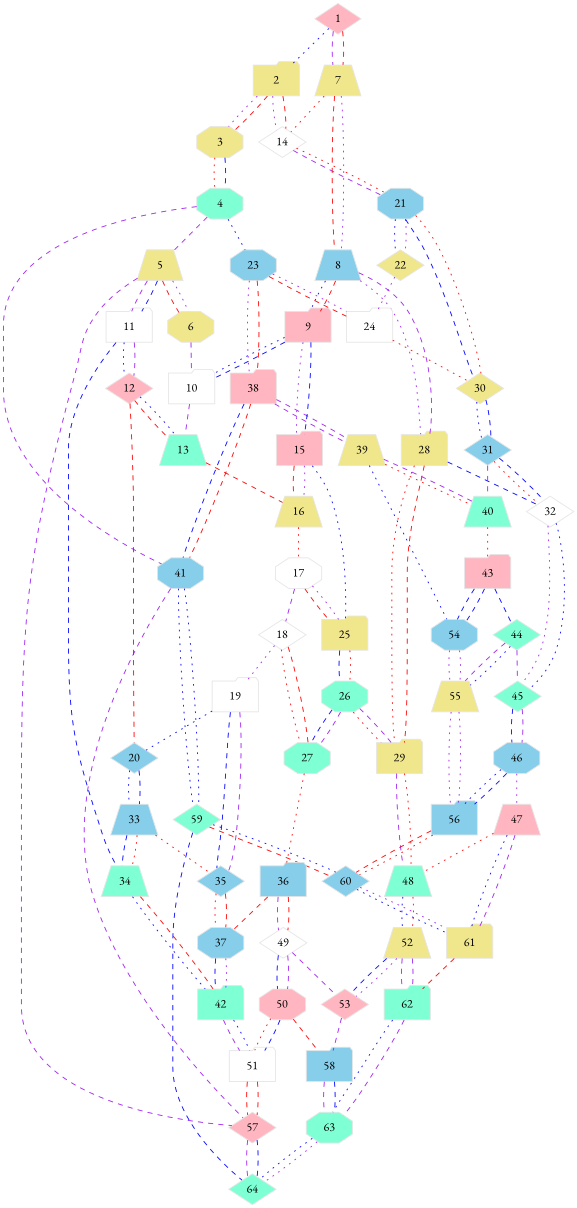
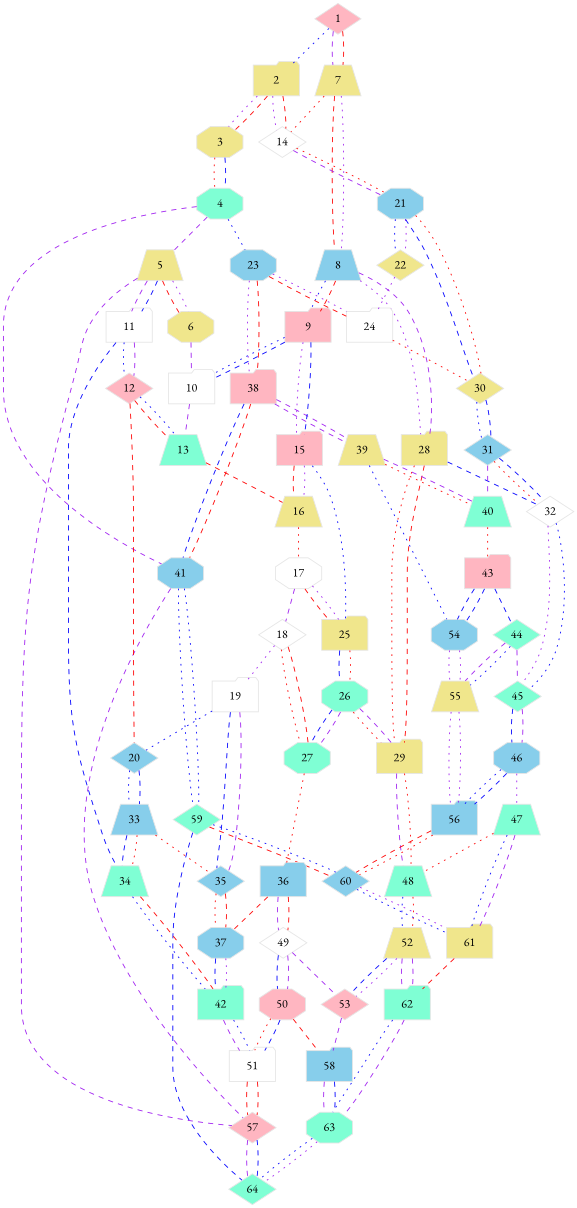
(517, 820) -> (517, 820)
